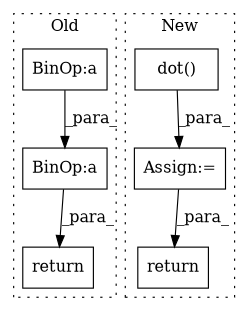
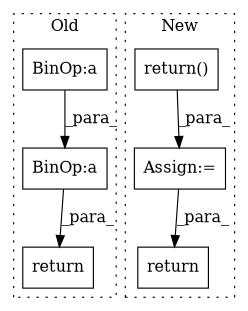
(177, 69) -> (177, 69)
